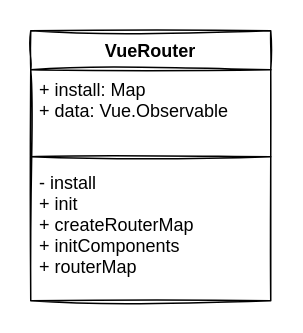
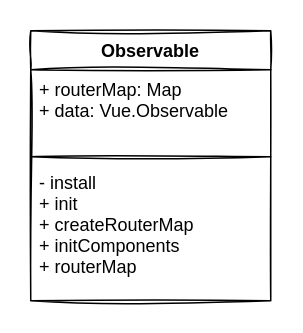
(150, 51) -> (150, 51)
(96, 90) -> (113, 90)
